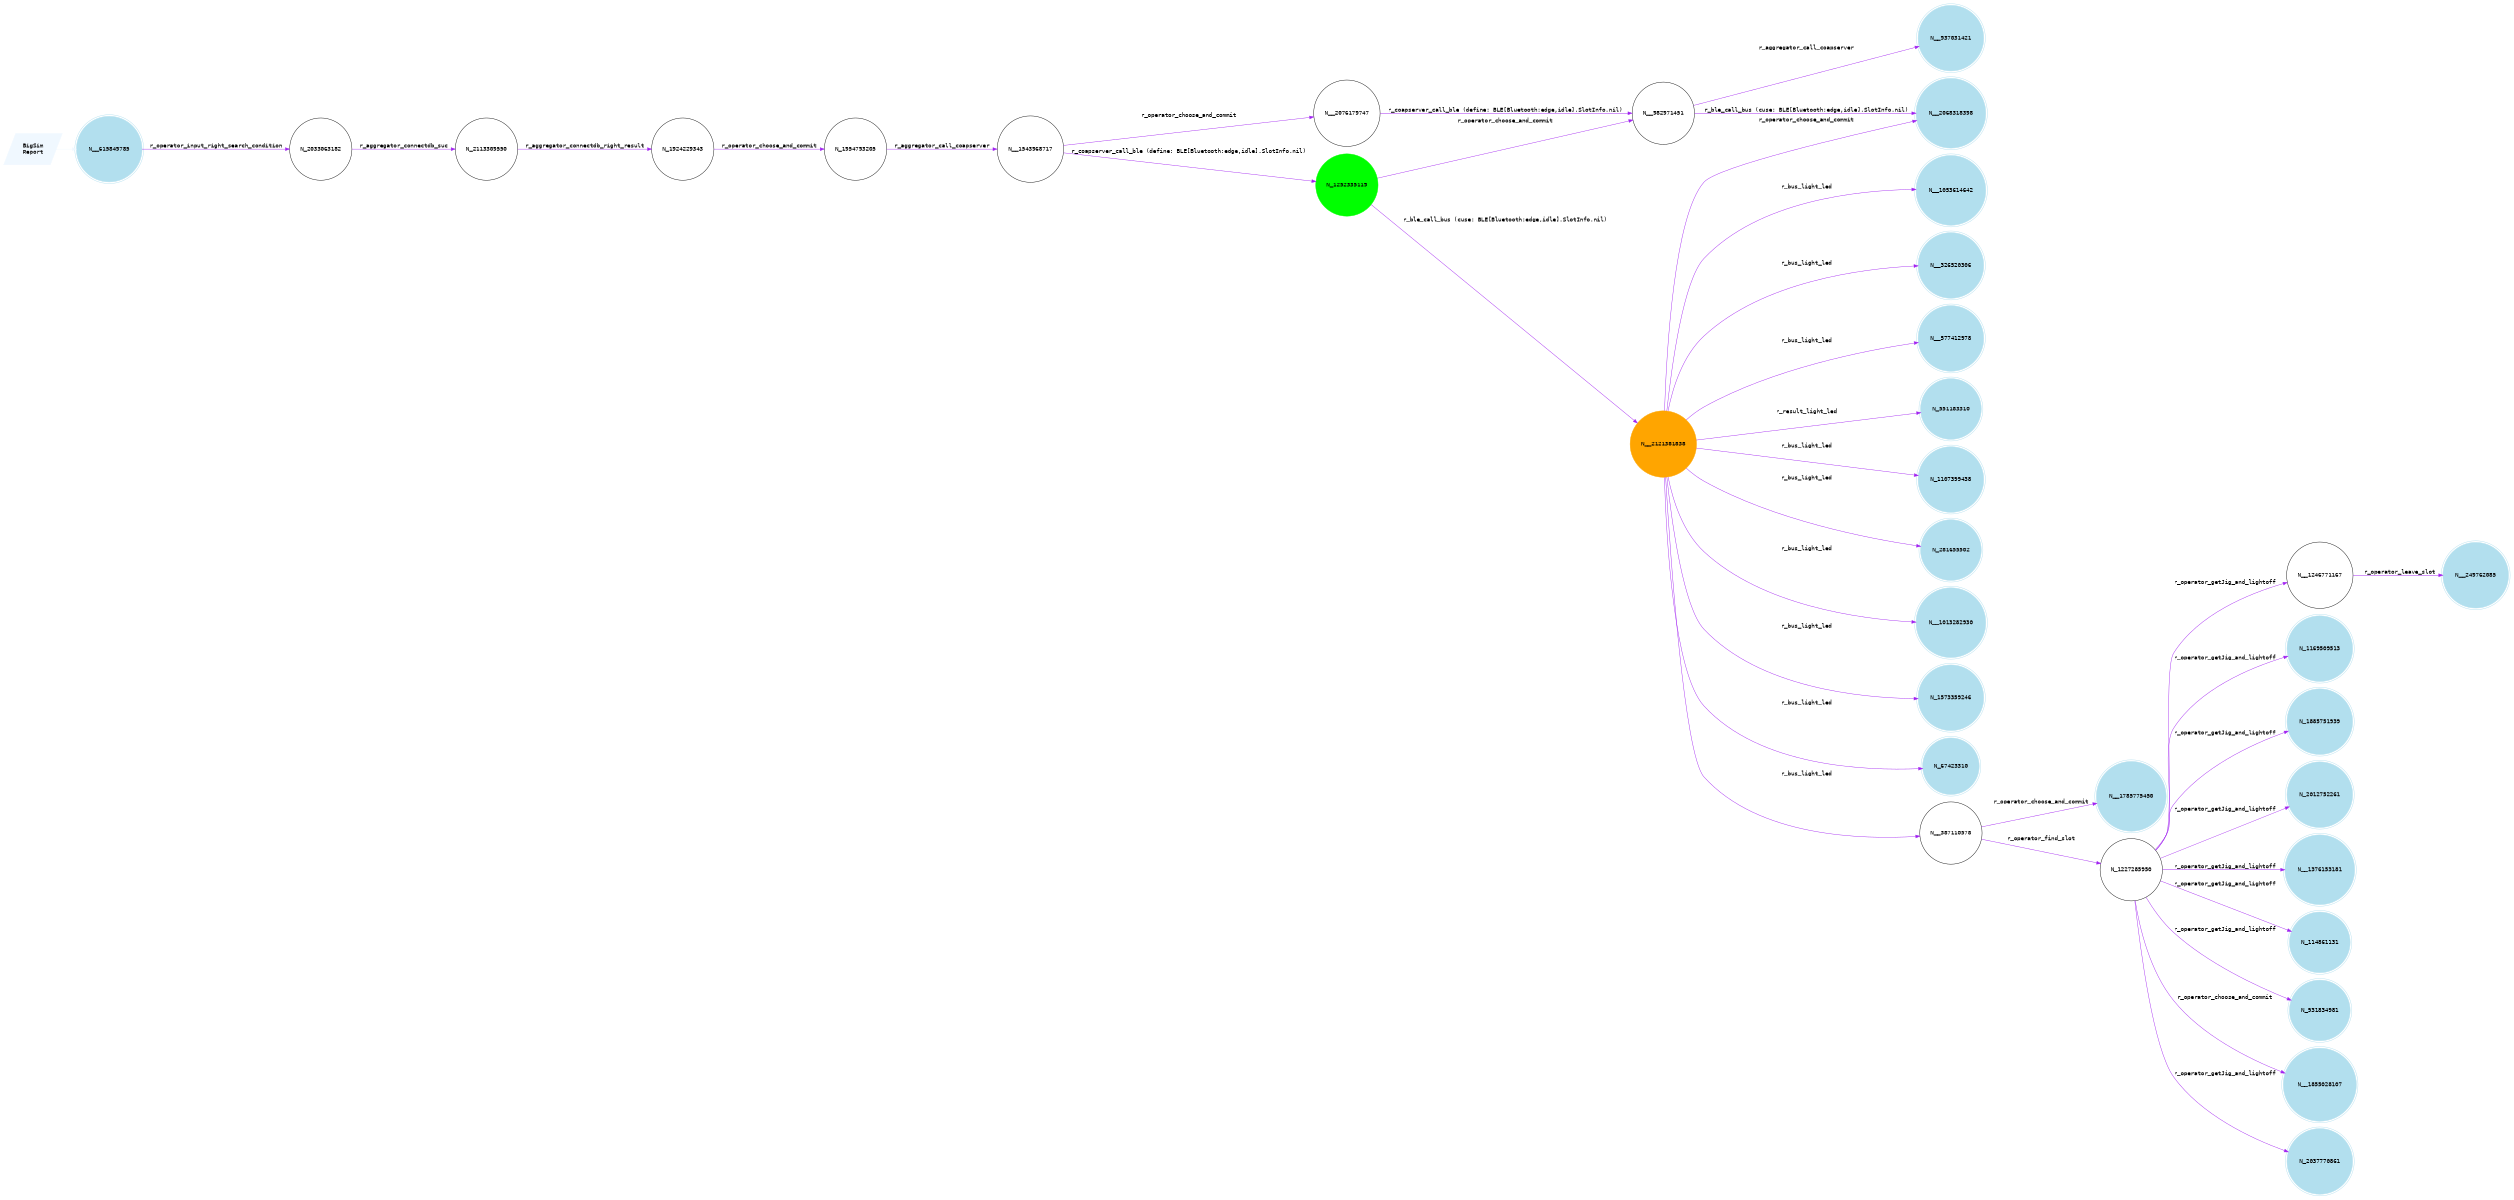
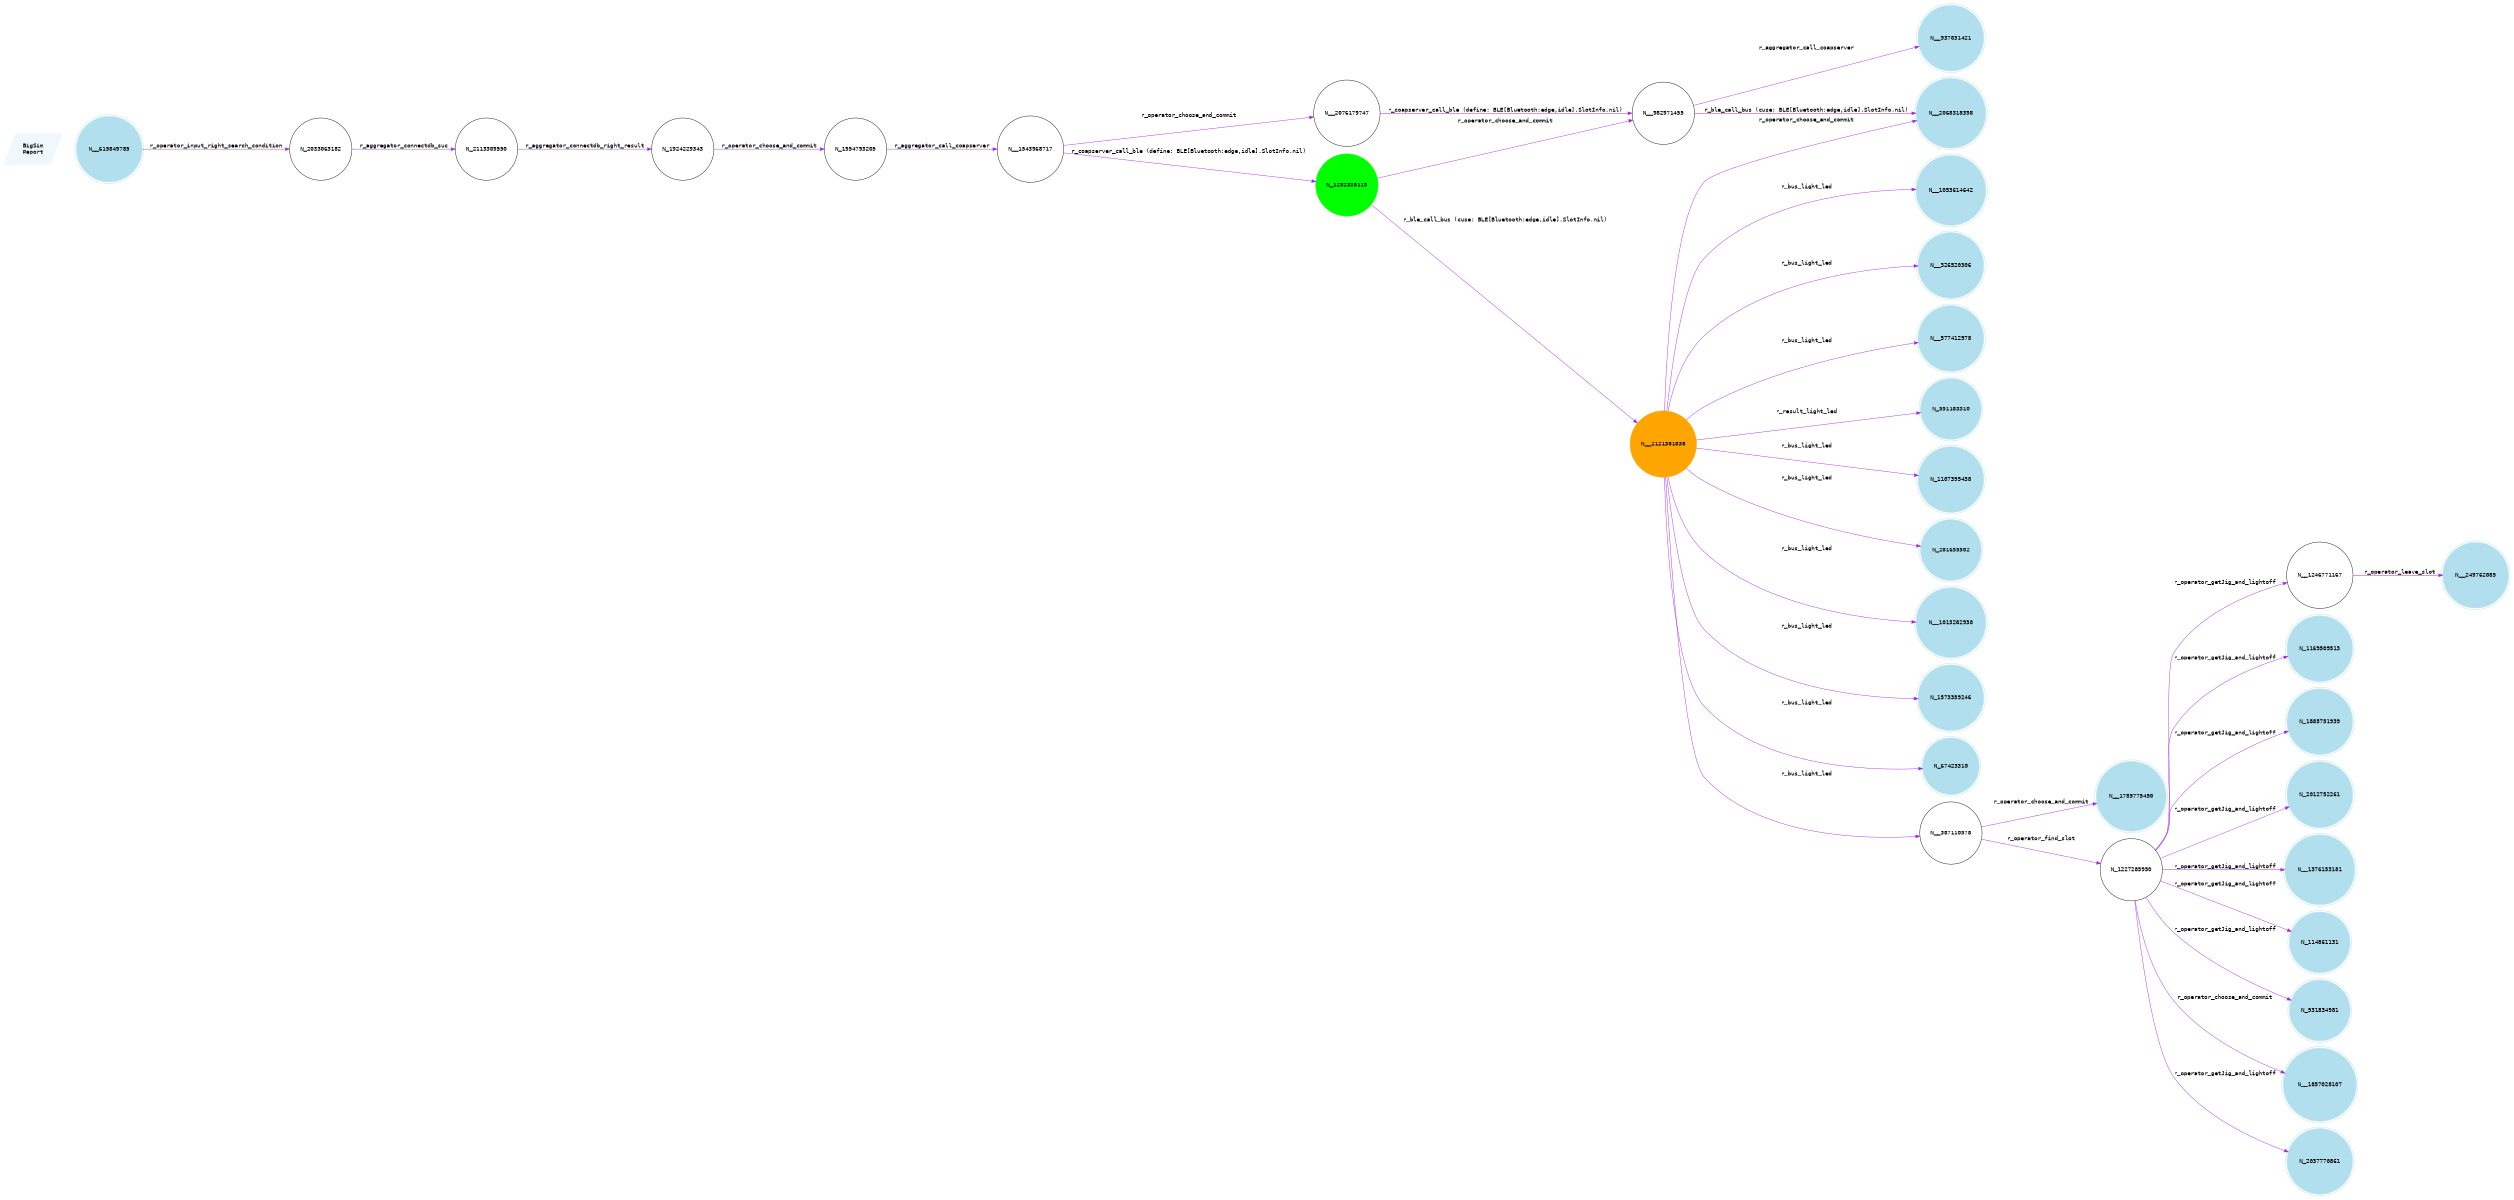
(1663, 113) -> (1663, 113)
(2320, 1085) -> (2320, 1085)
